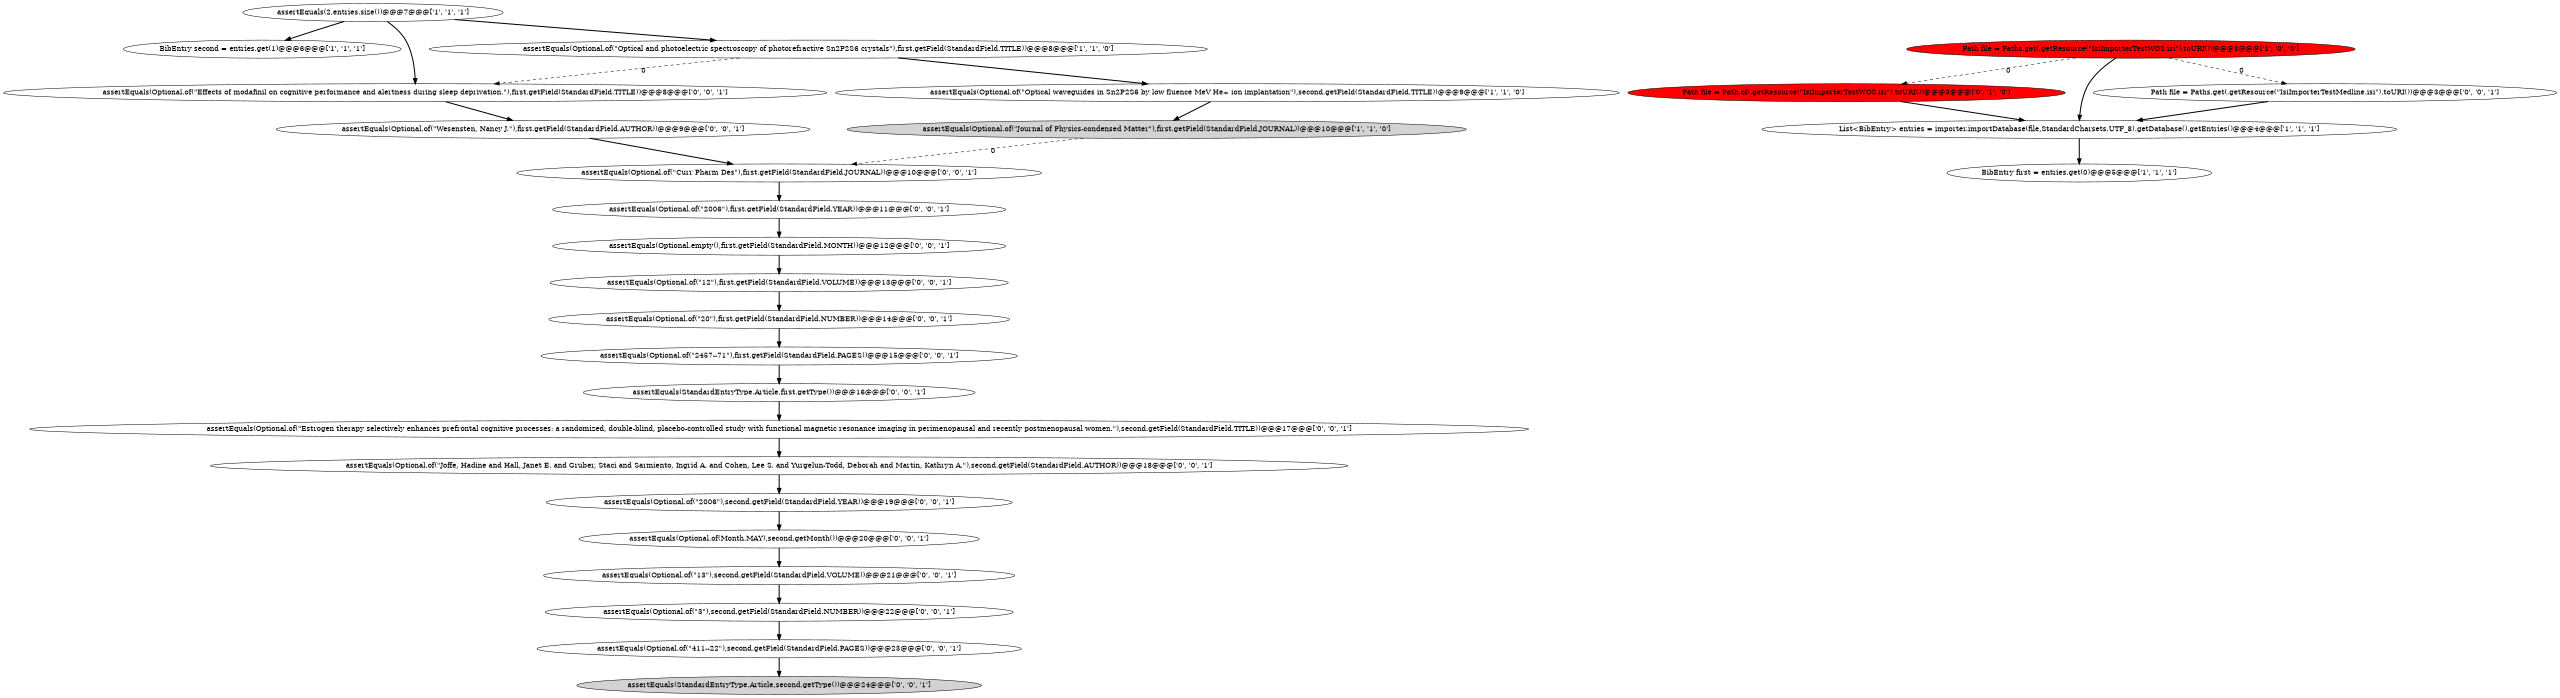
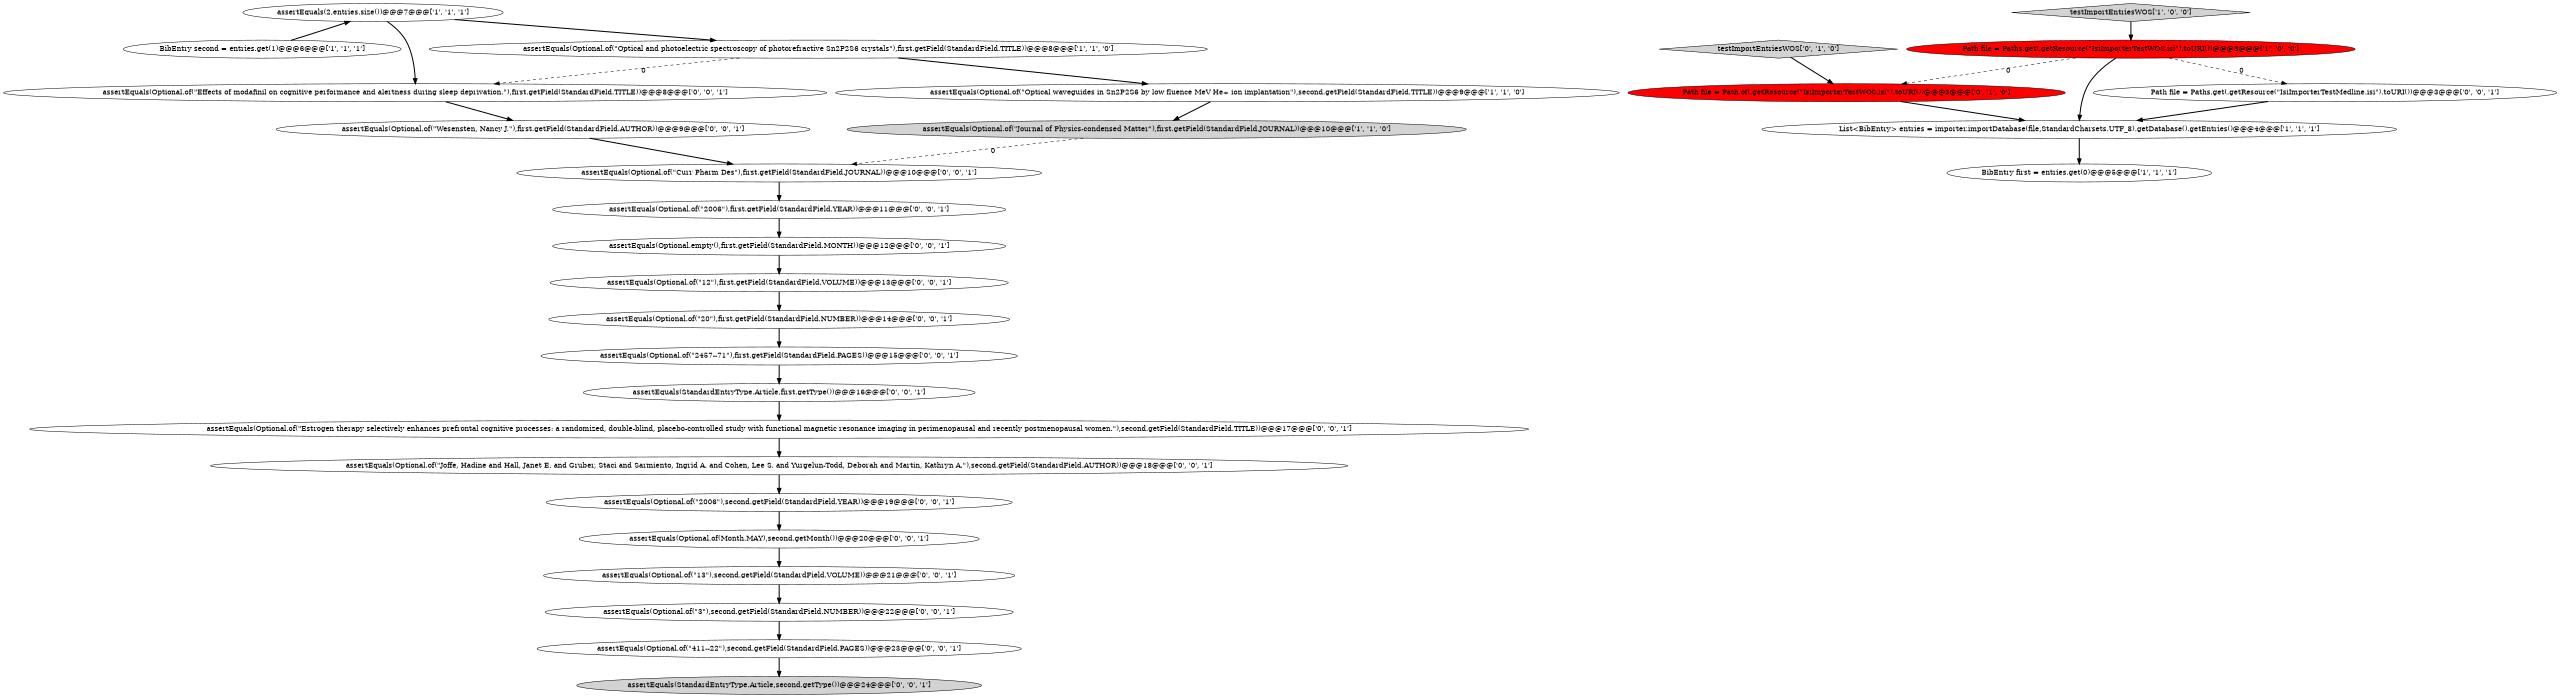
none -> (2131, 13)
(317, 30) -> (318, 32)
none -> (1778, 49)
